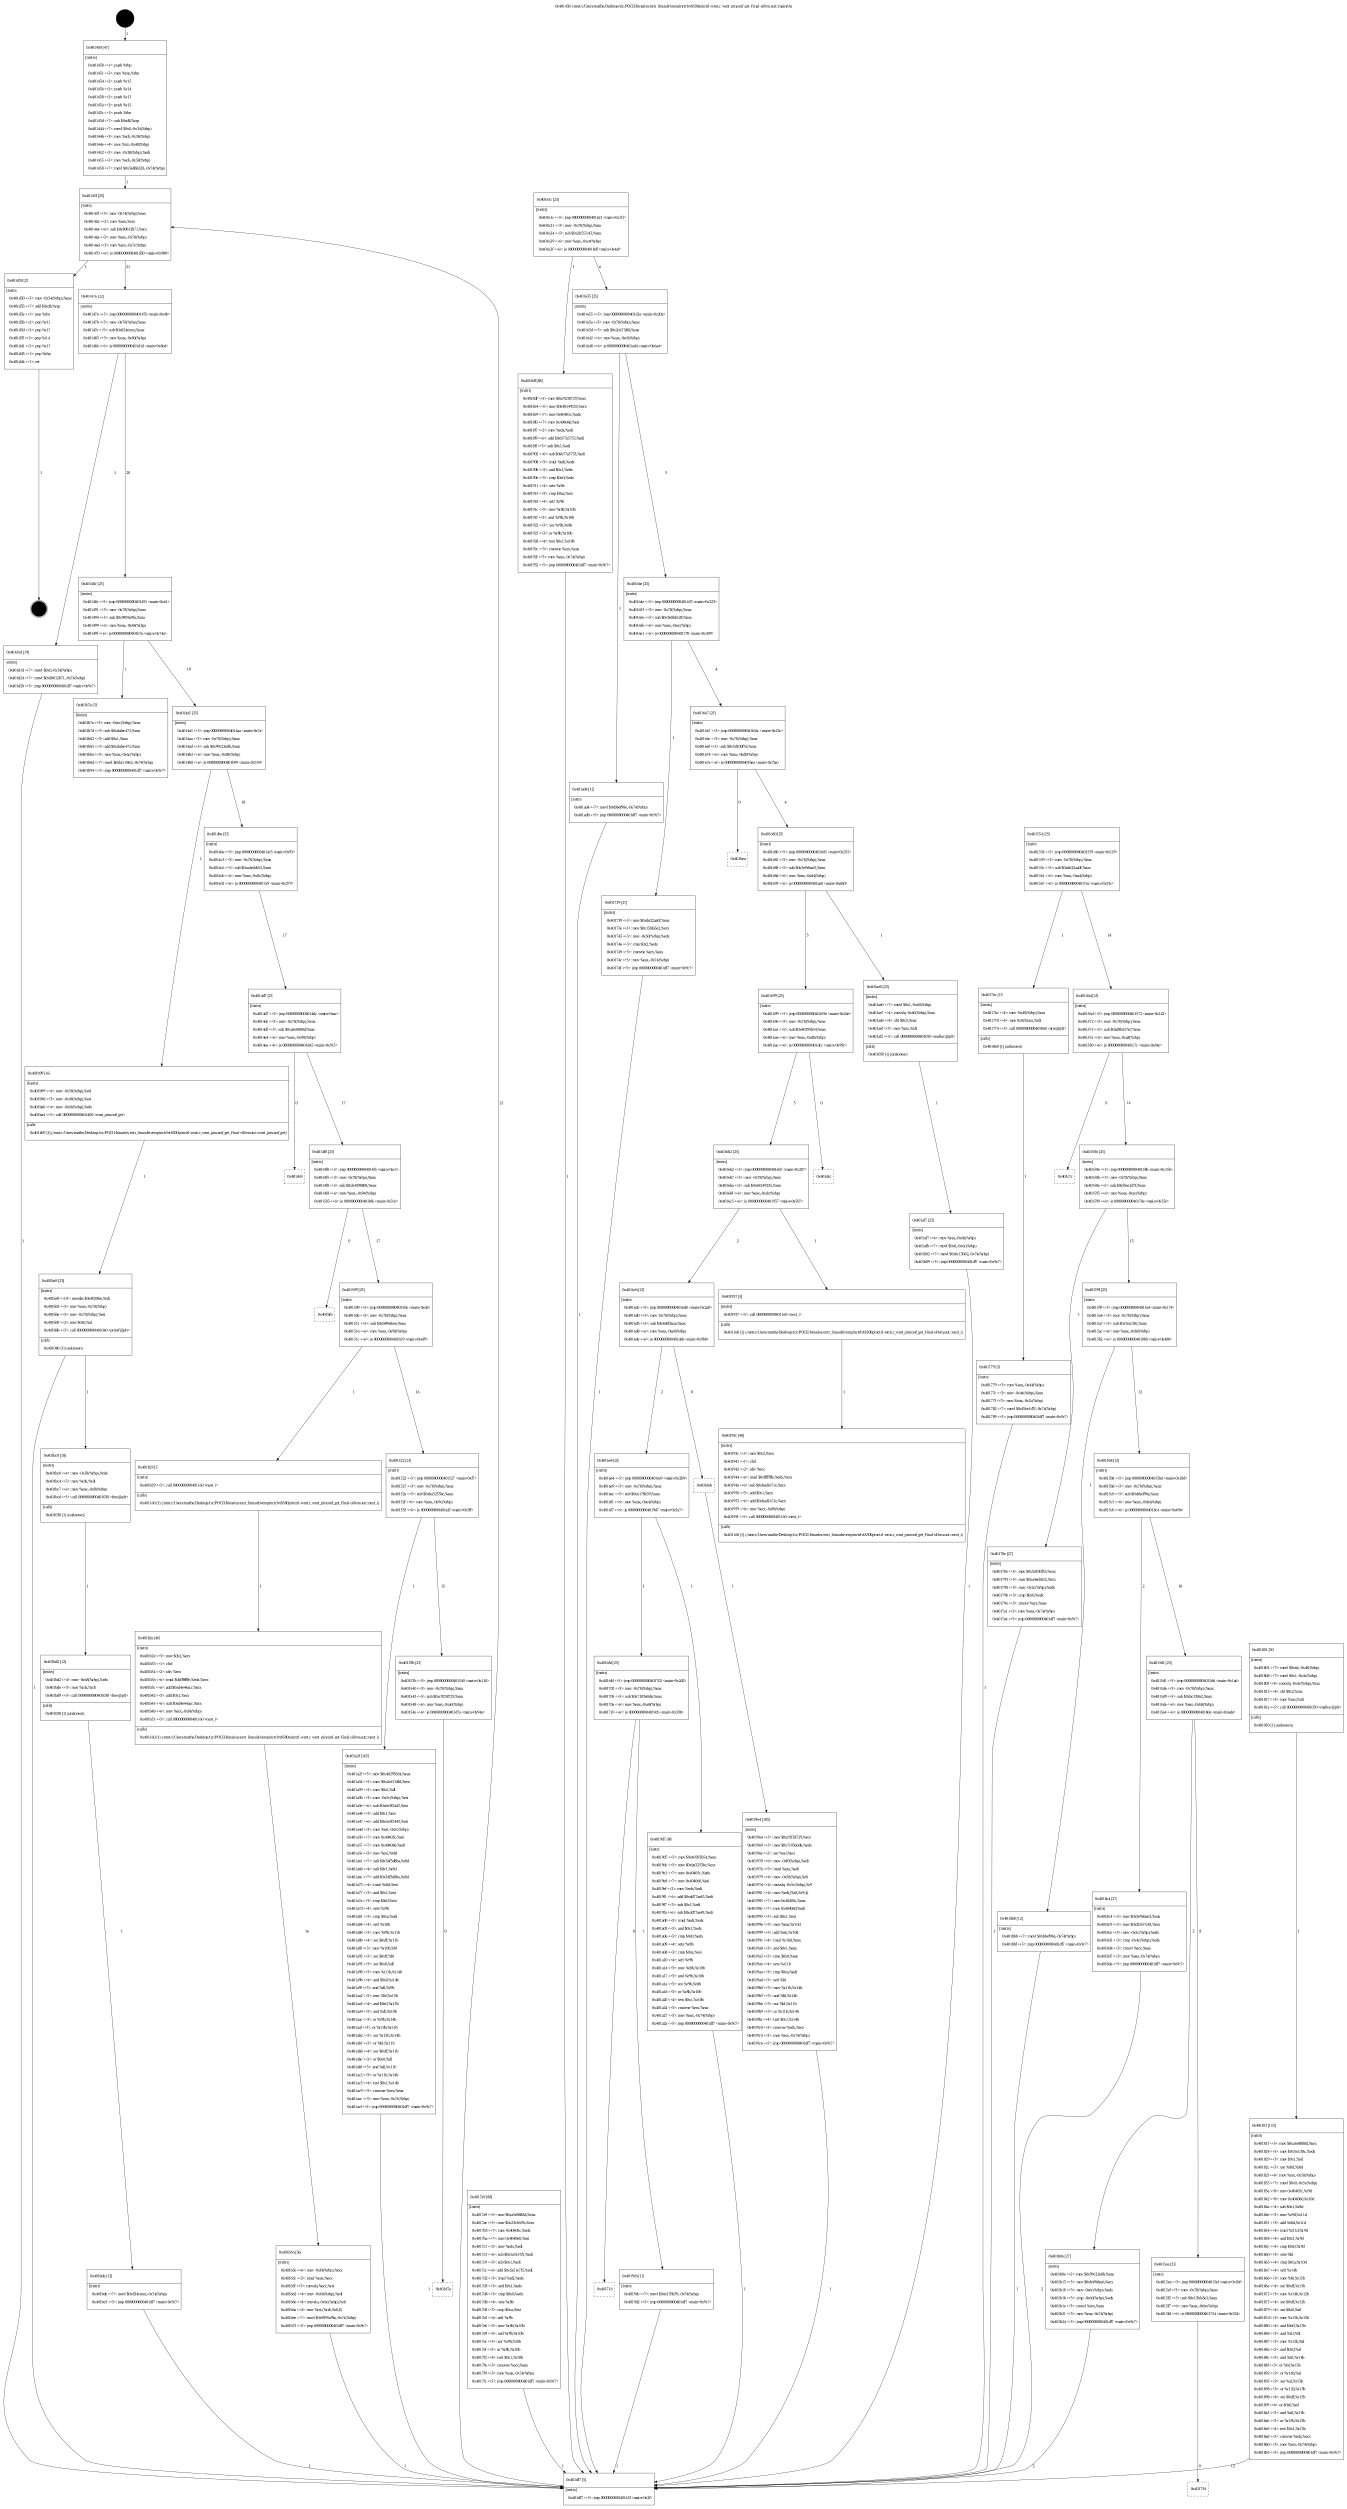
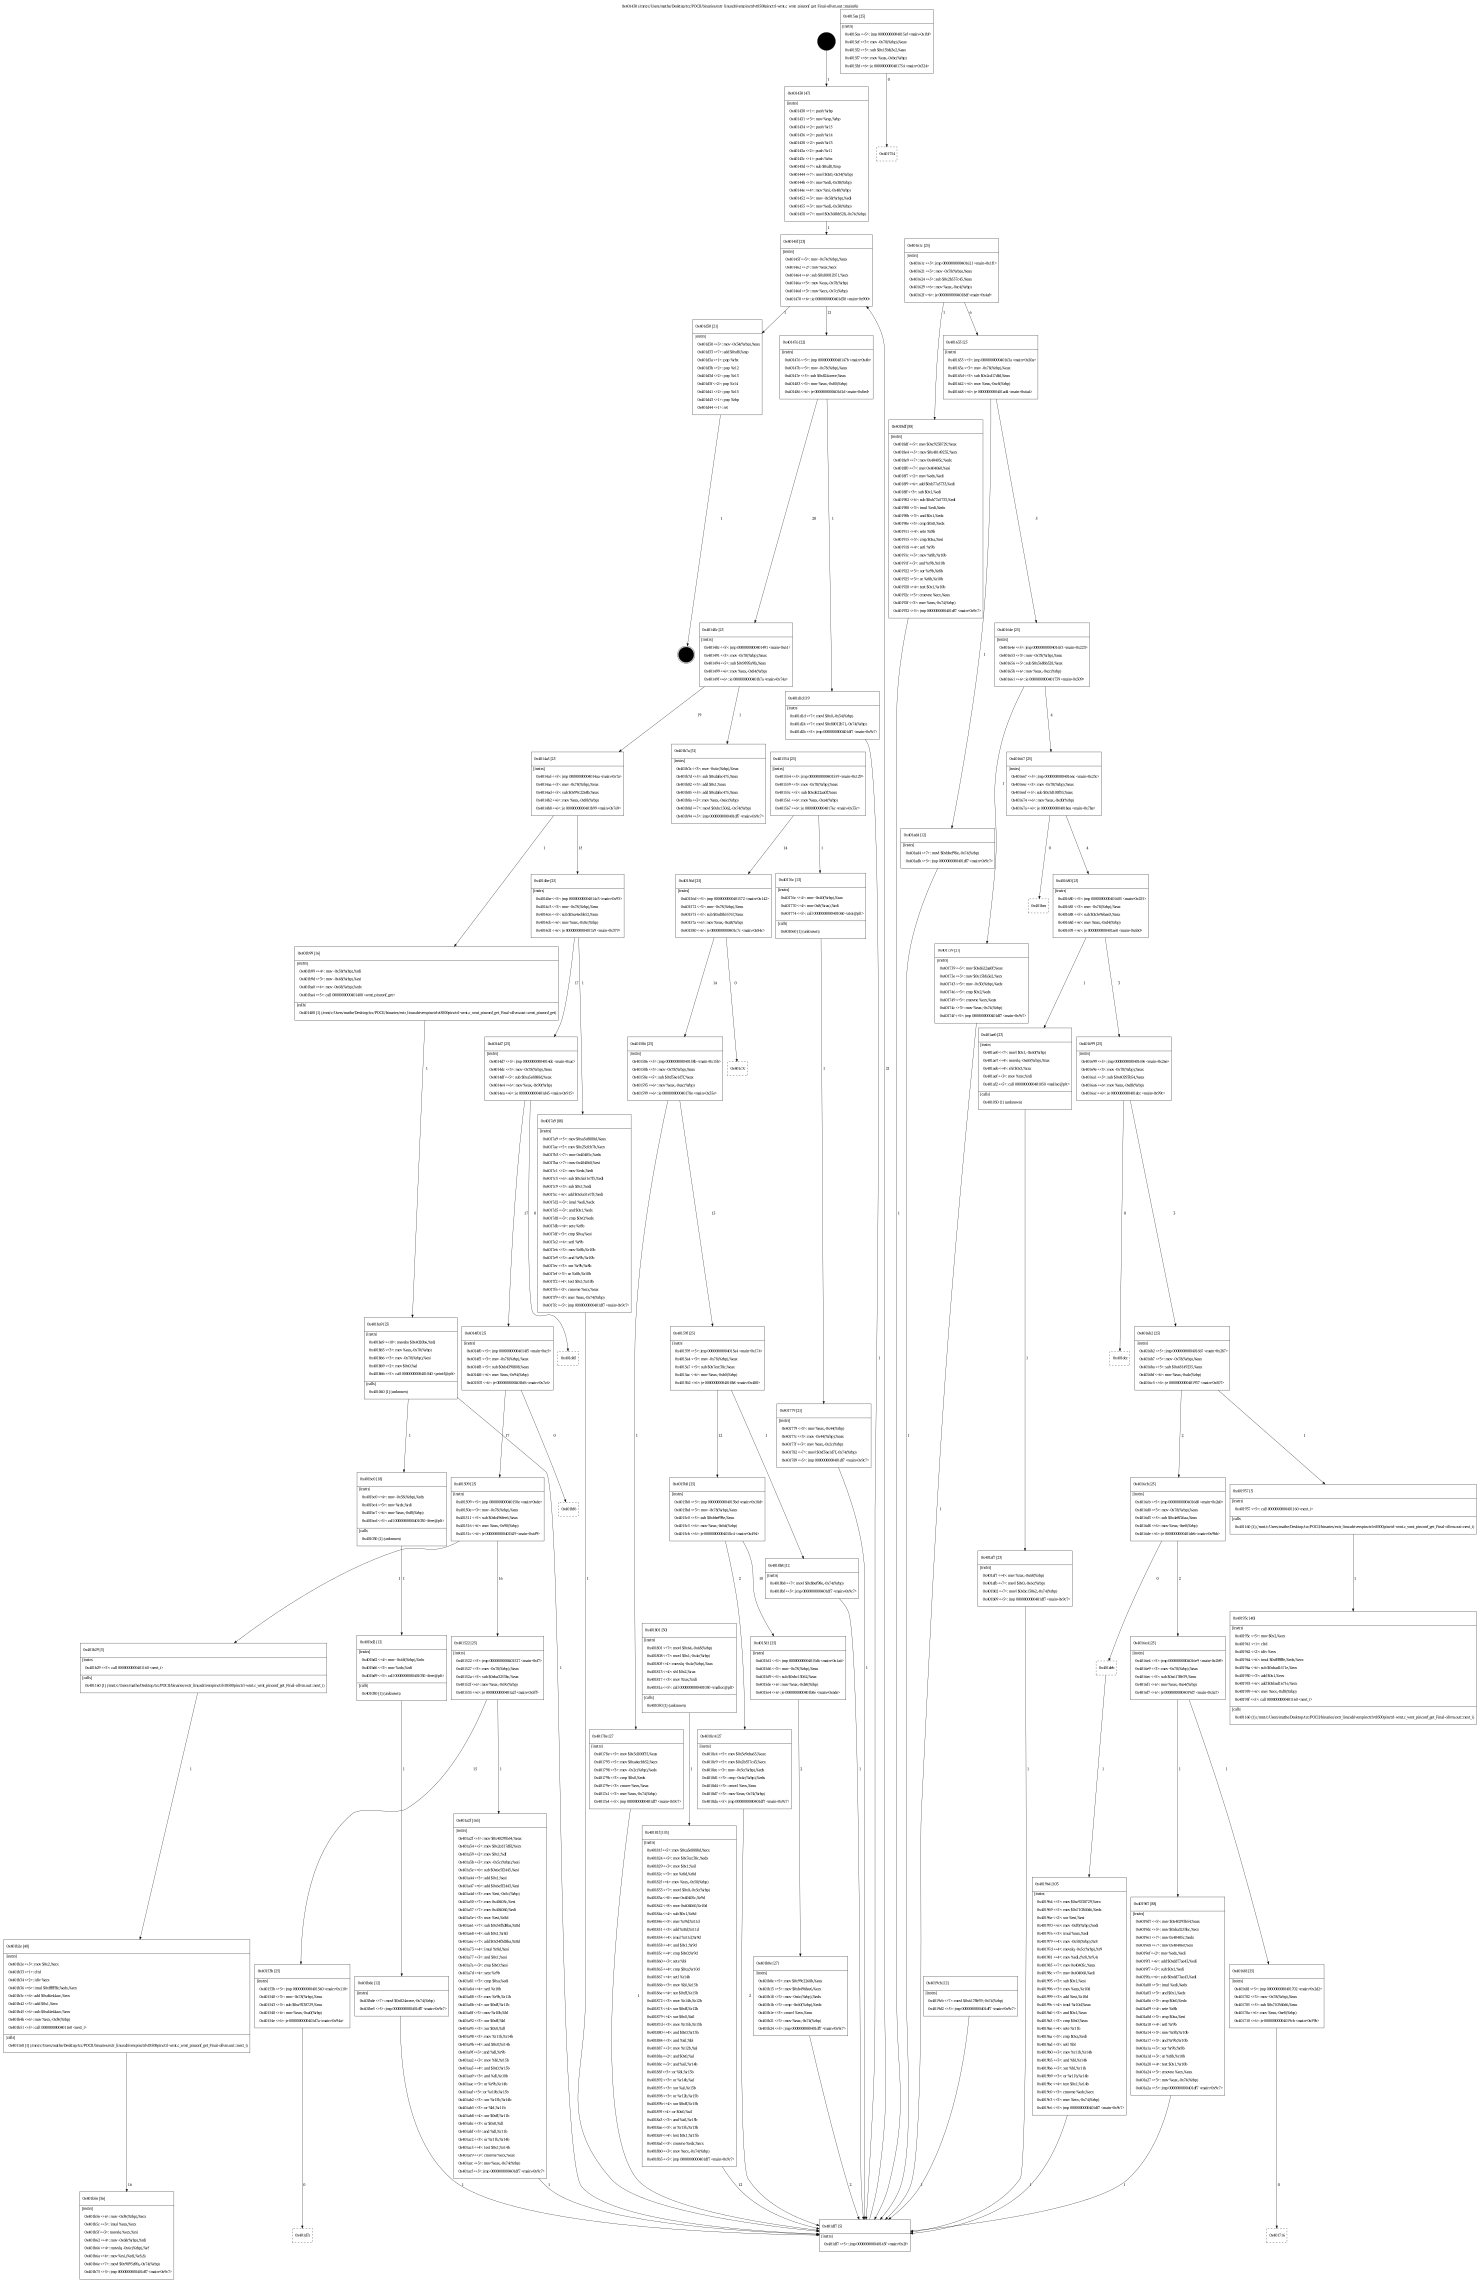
none -> (581, 1025)
(1198, 1987) -> none
(637, 1994) -> none
(404, 2469) -> none
